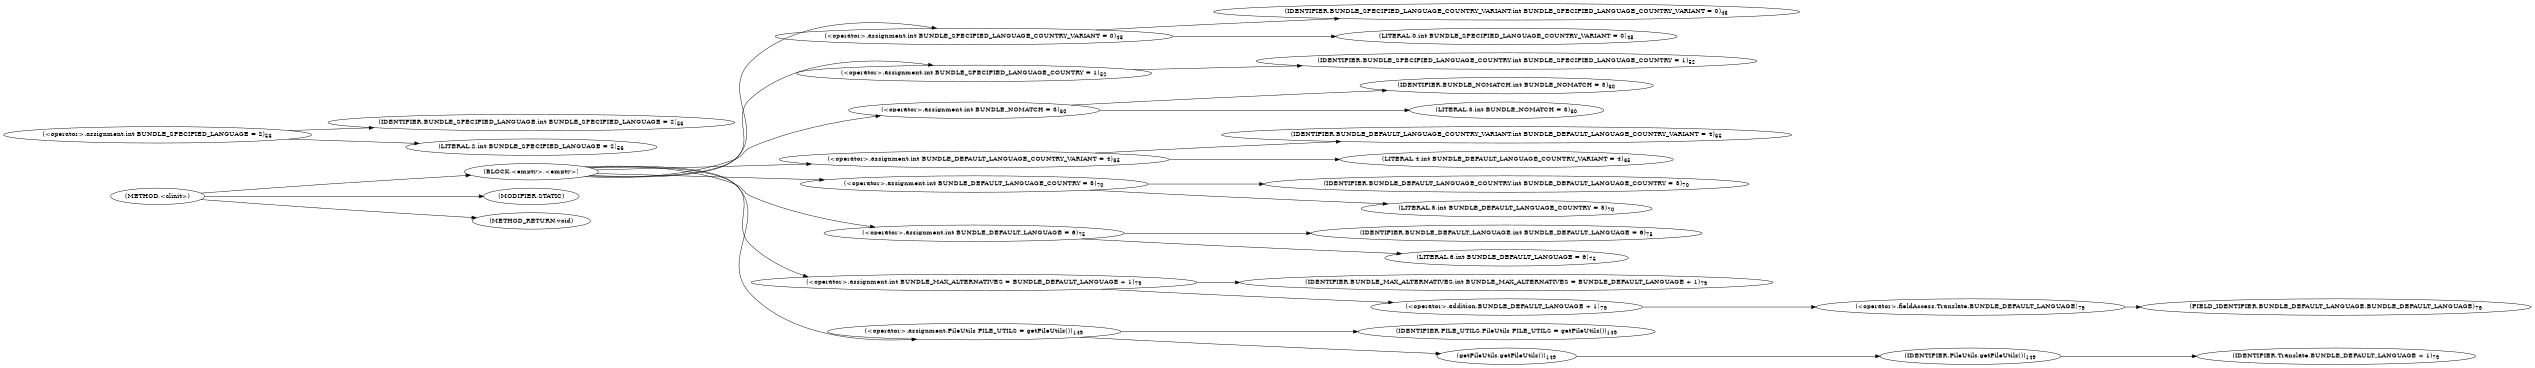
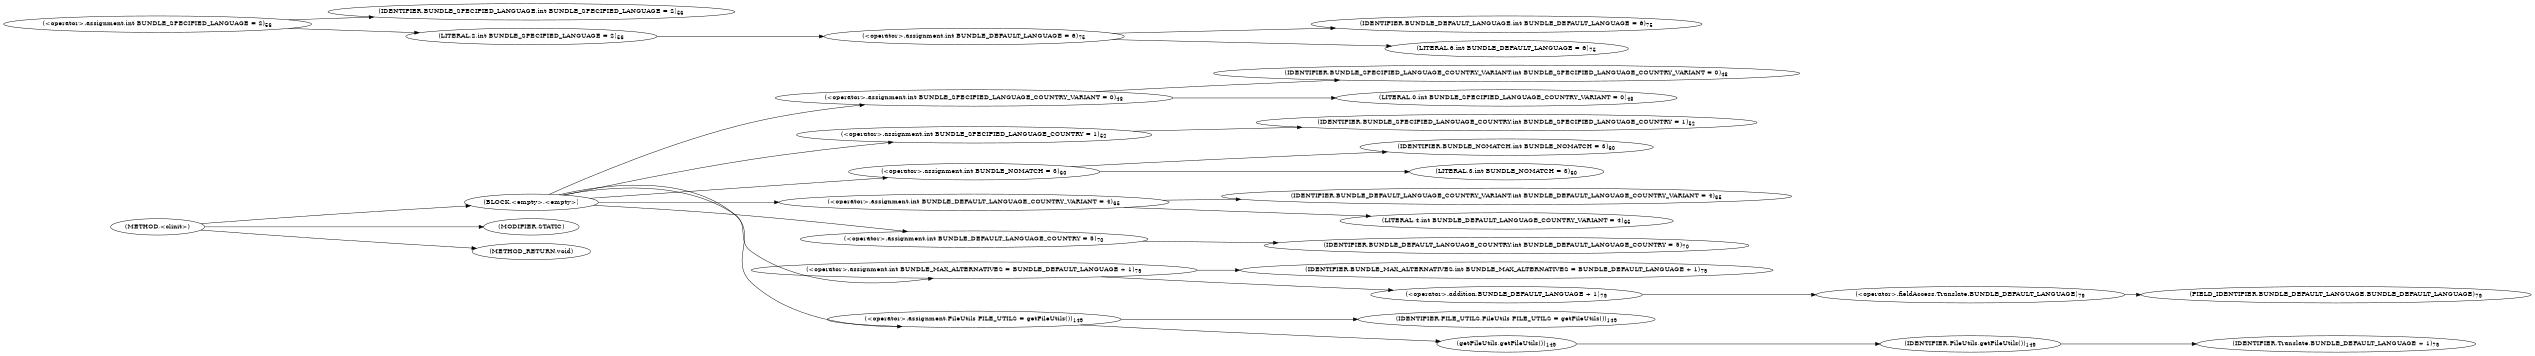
(749, 195) -> (738, 36)
(1507, 209) -> none
